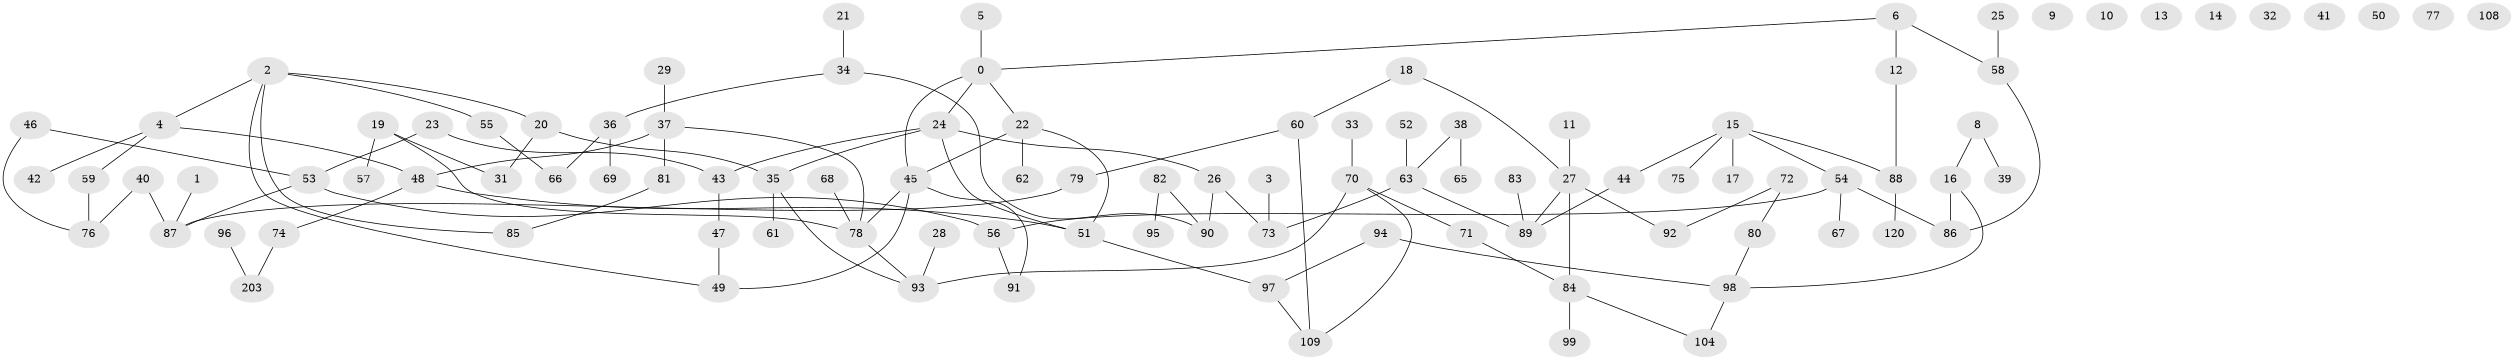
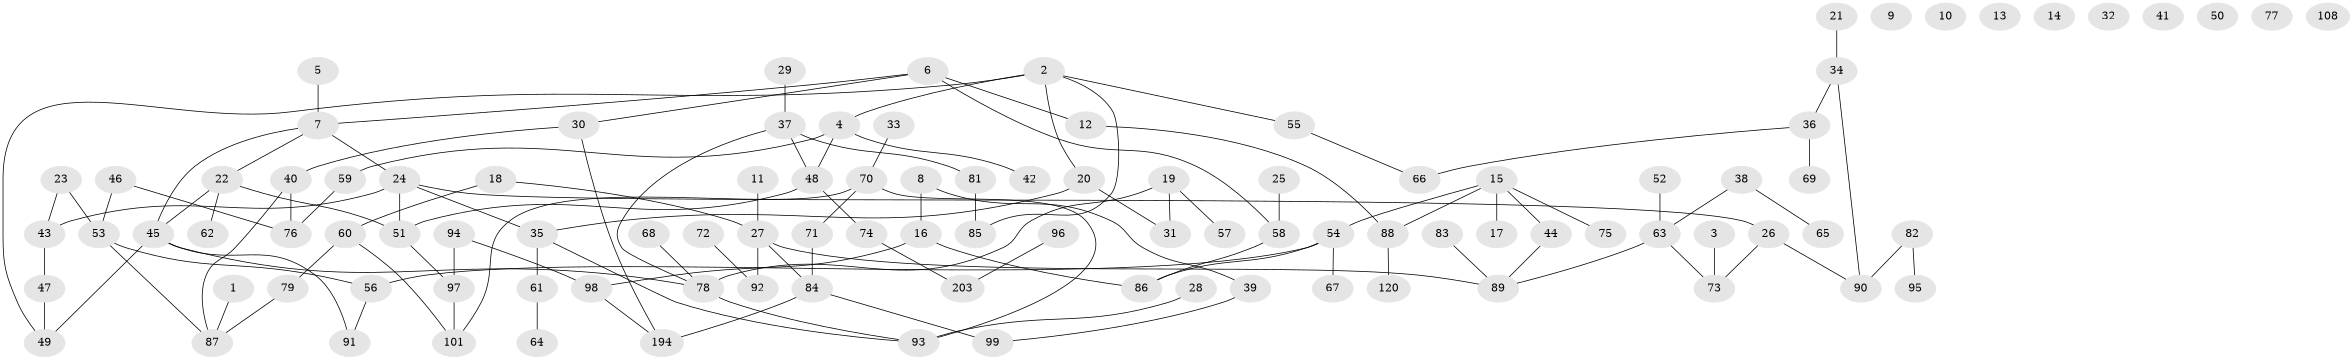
(981, 71) -> (318, 125)
none -> (579, 125)
(1755, 234) -> none
none -> (1125, 325)
none -> (537, 343)
(1311, 343) -> (454, 343)
(1705, 343) -> (662, 343)
